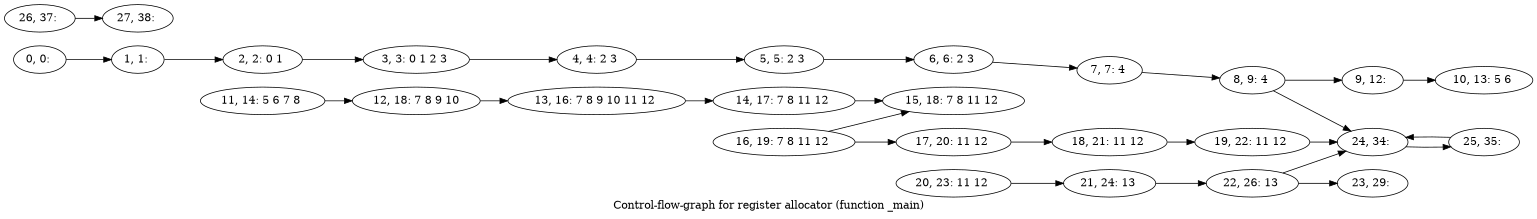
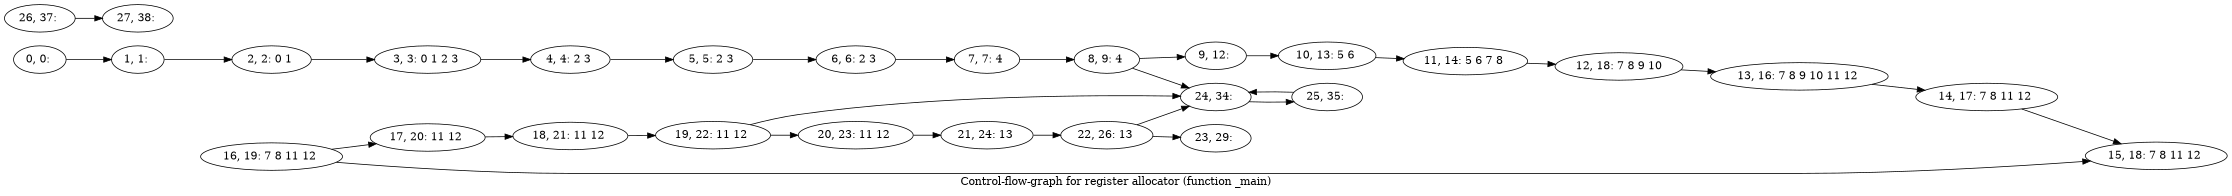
none -> (1386, 58)
none -> (781, 135)
